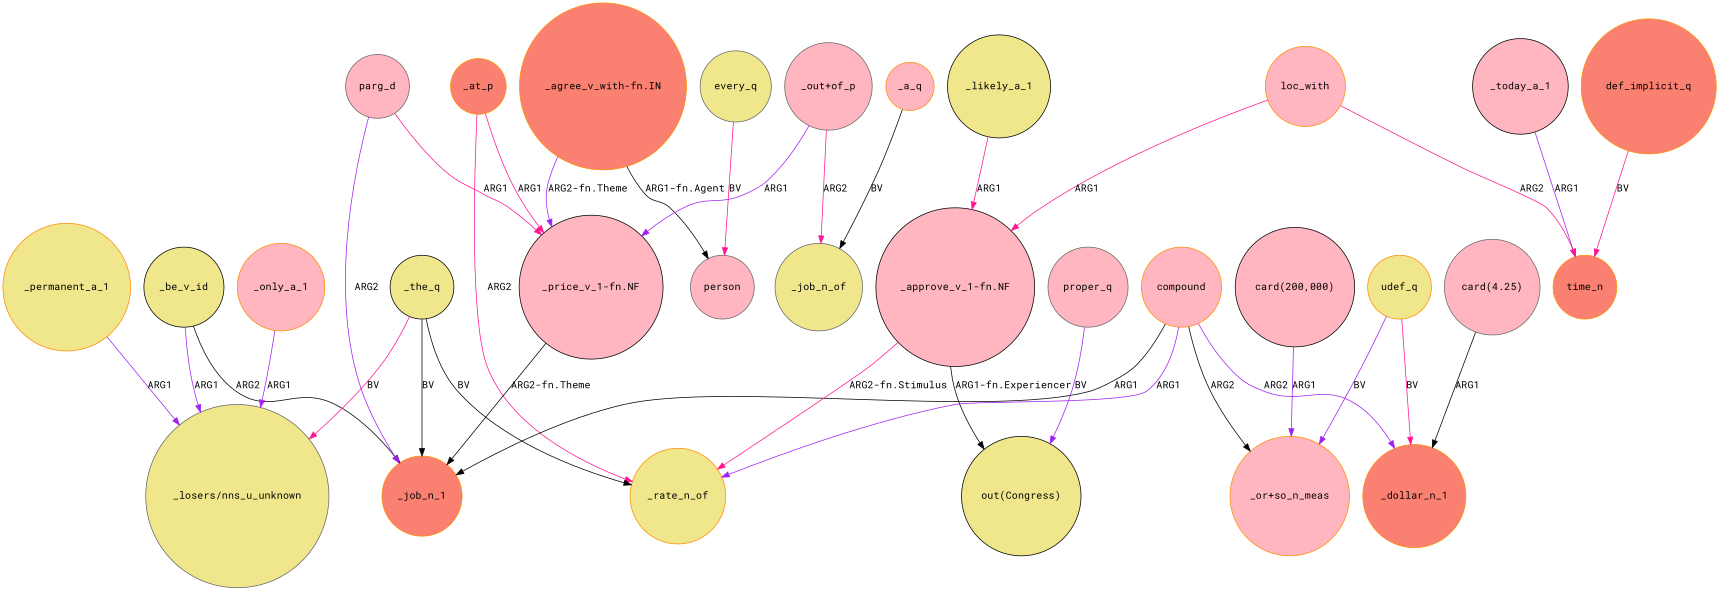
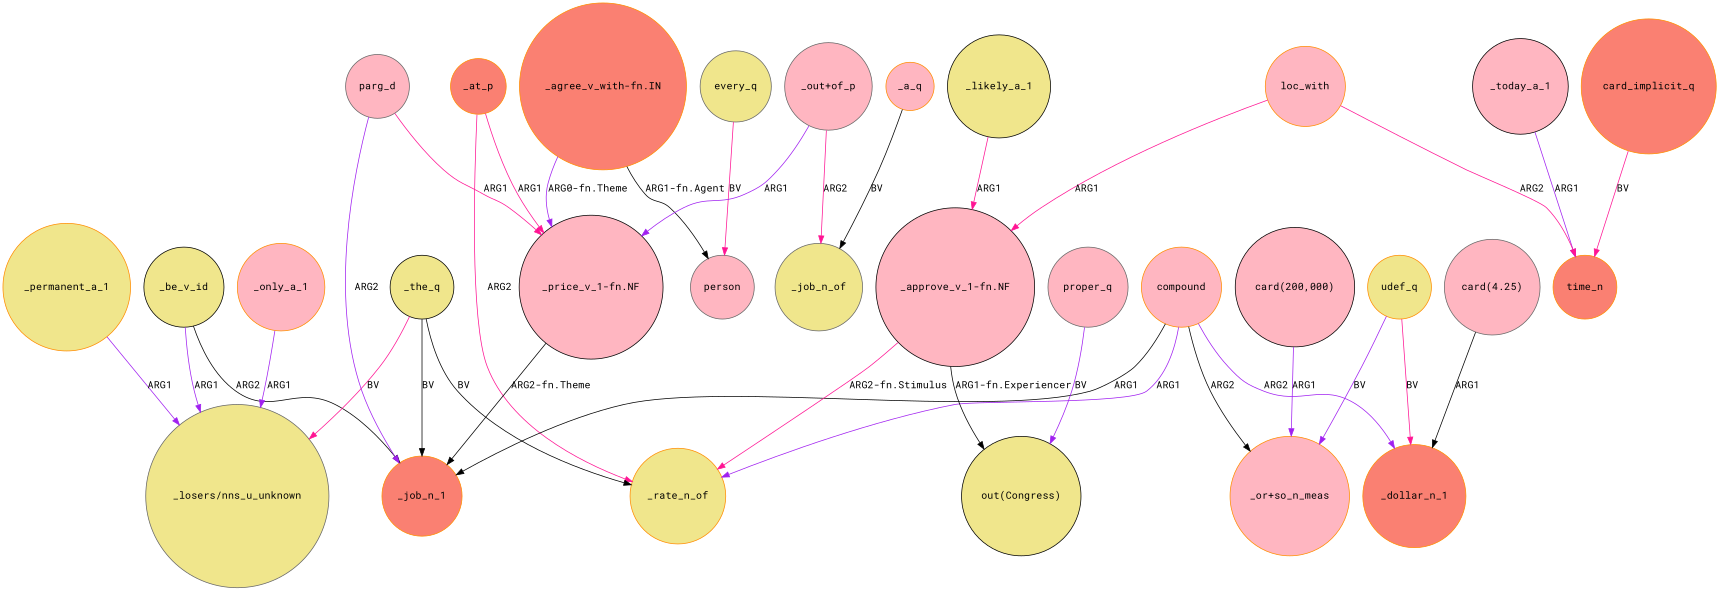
(1649, 86) -> (1649, 86)
(588, 189) -> (588, 189)
